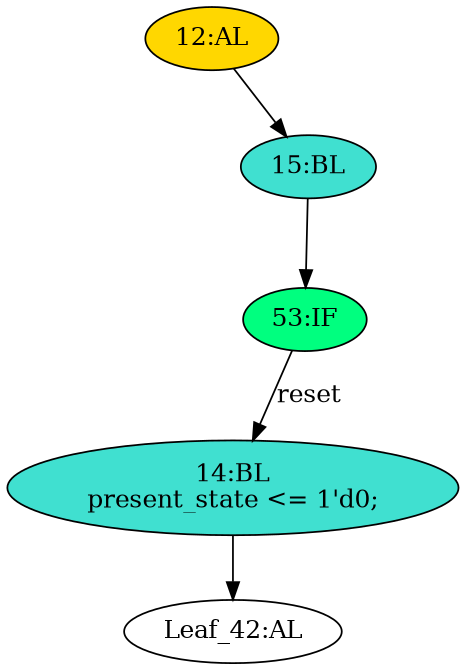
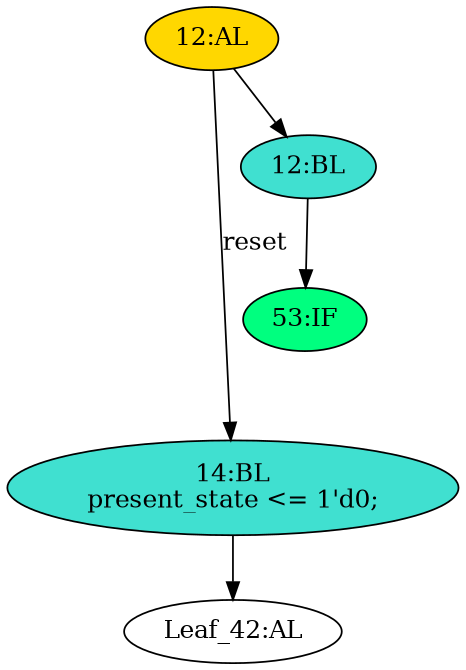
(308, 167) -> (308, 167)
(276, 388) -> (222, 246)
